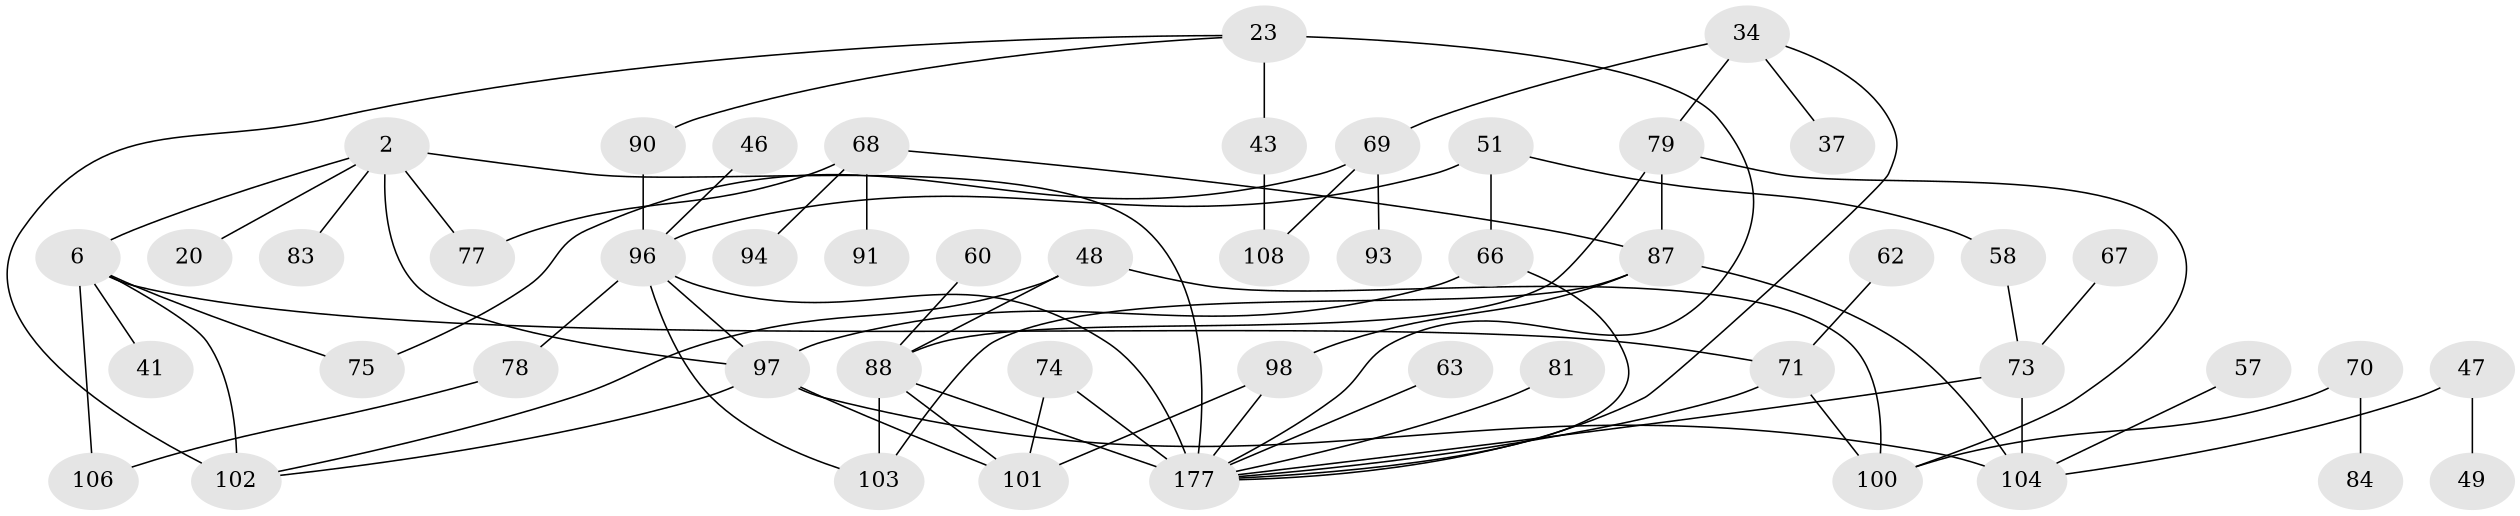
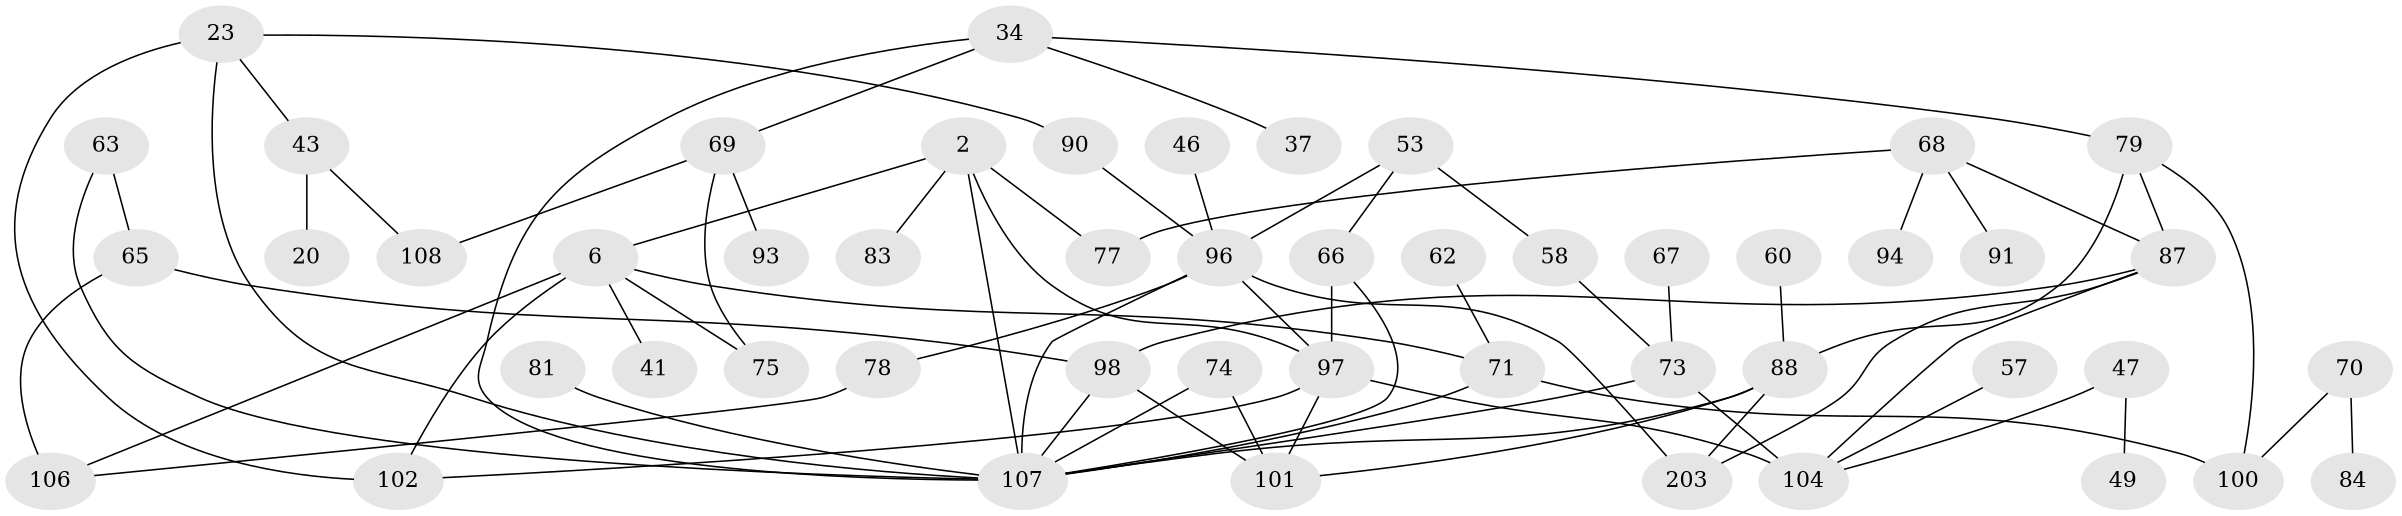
(1491, 146) -> (1411, 146)
(289, 202) -> (307, 202)
none -> (136, 258)
(1090, 258) -> none
(879, 481) -> (1687, 481)
(1194, 481) -> (1023, 481)
